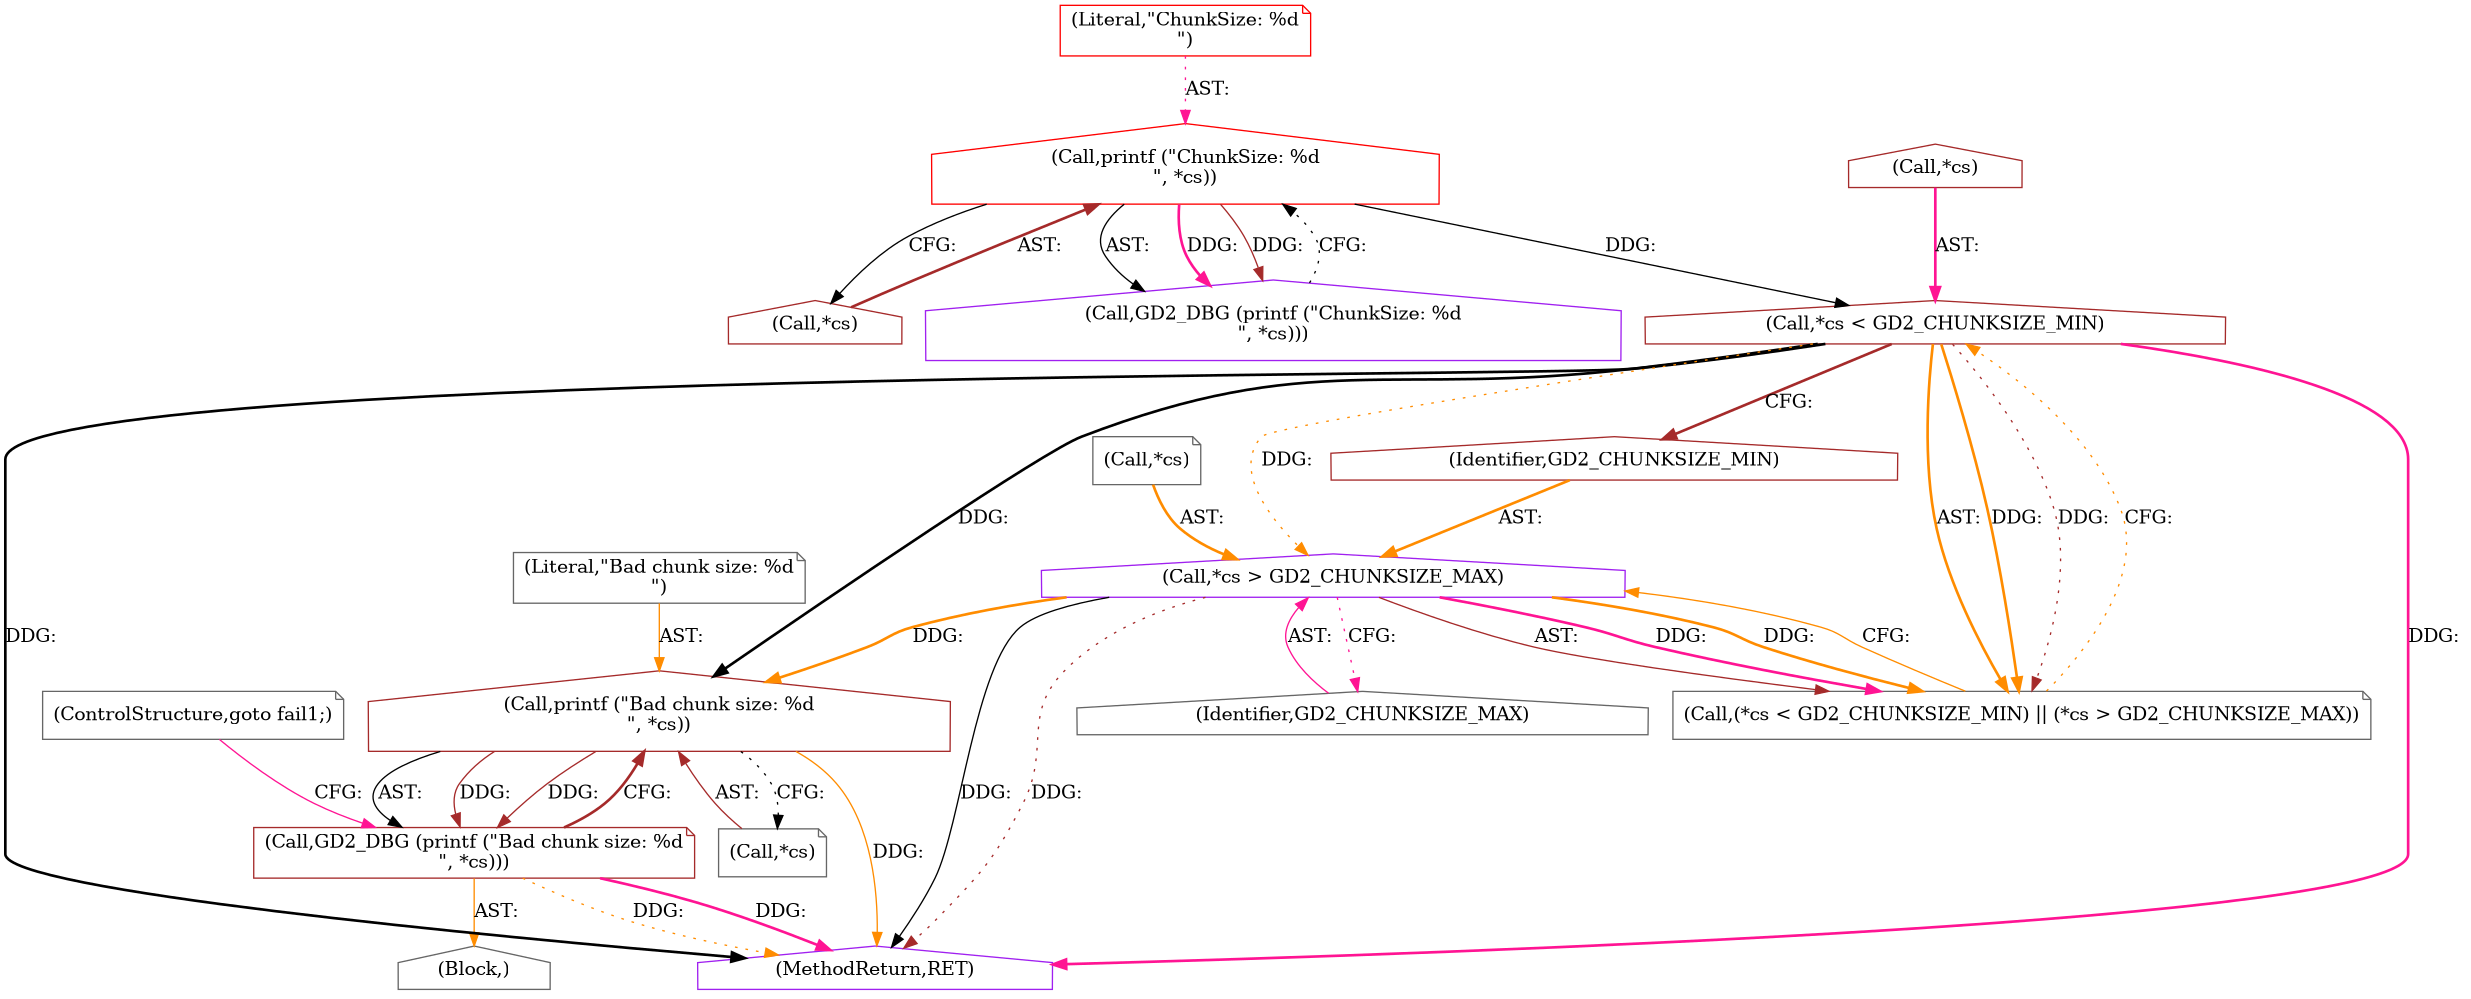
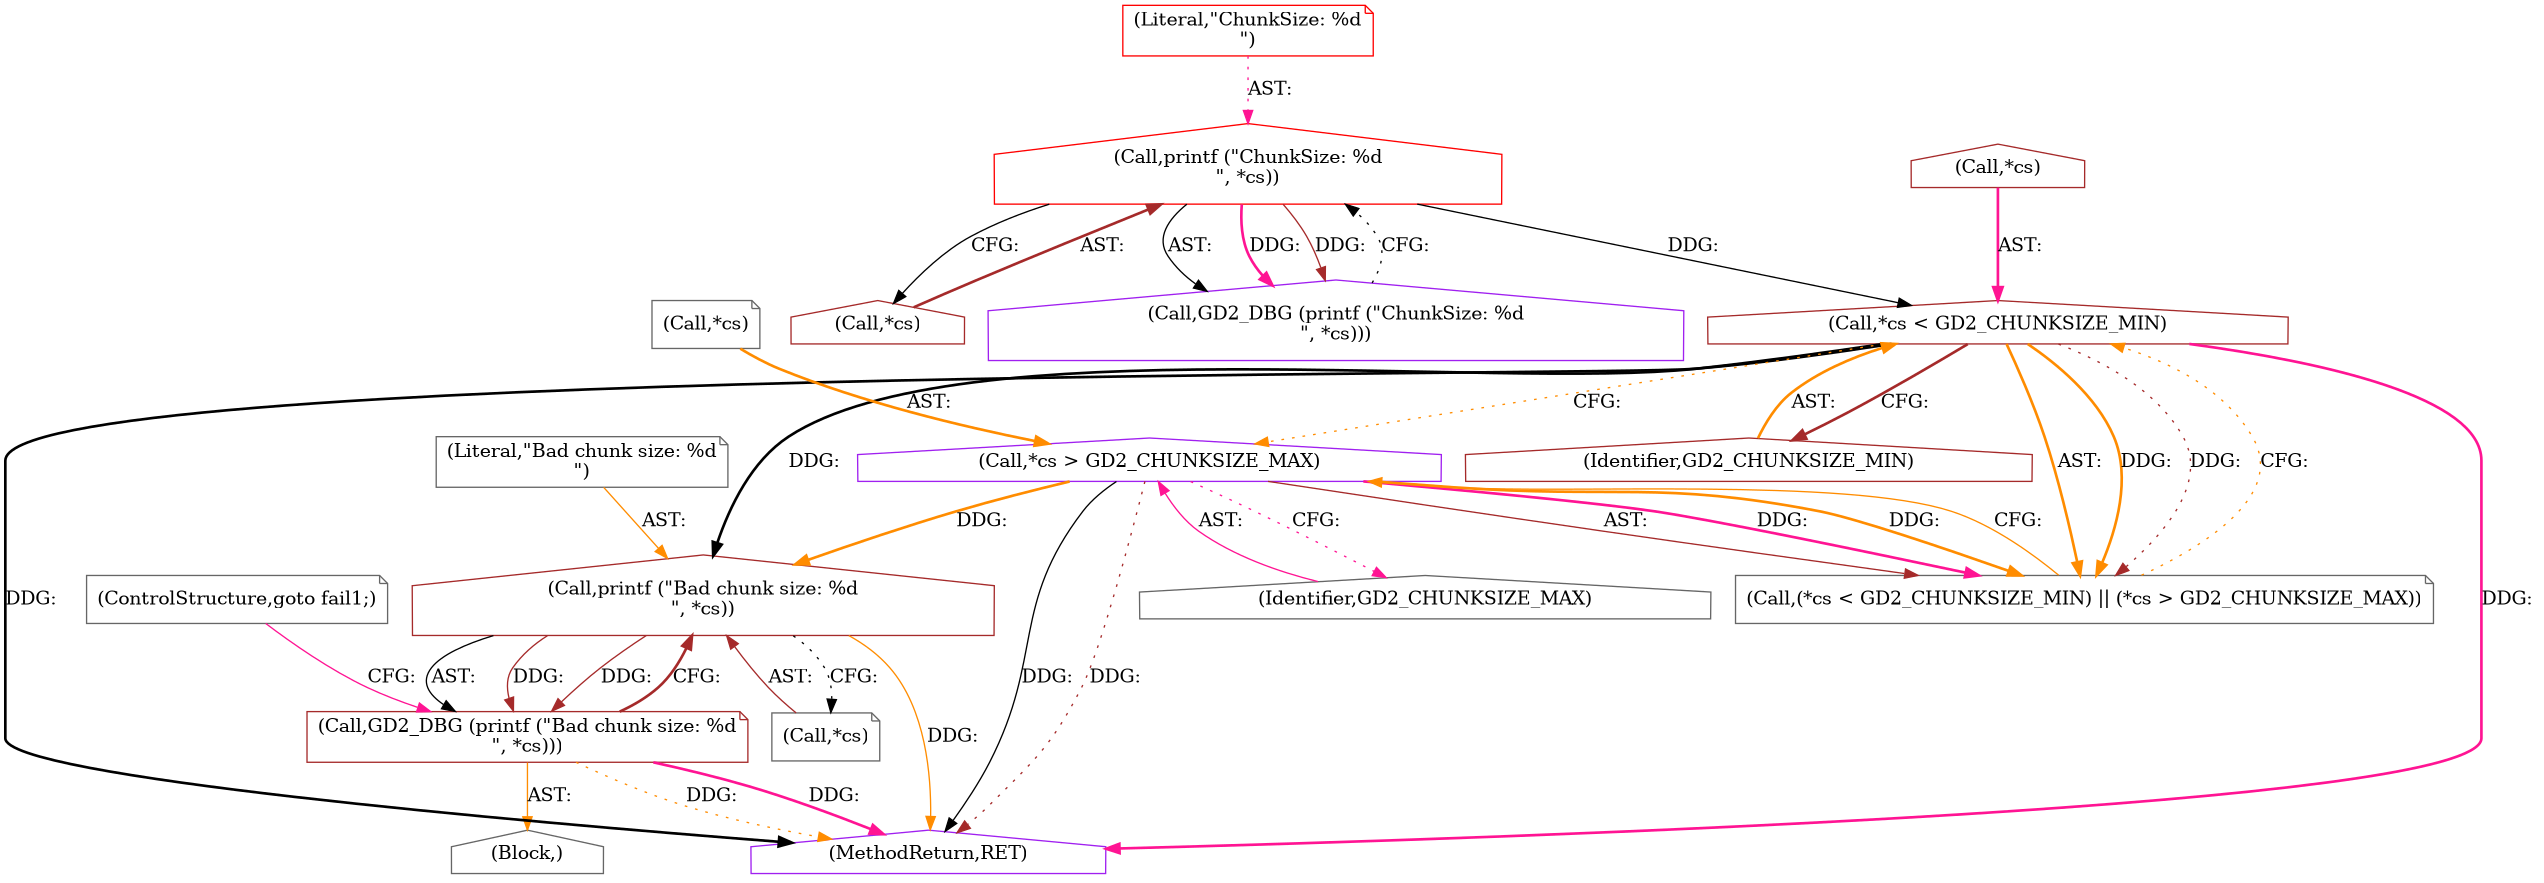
(1290, 461) -> (1600, 403)
(1482, 516) -> (1810, 380)
